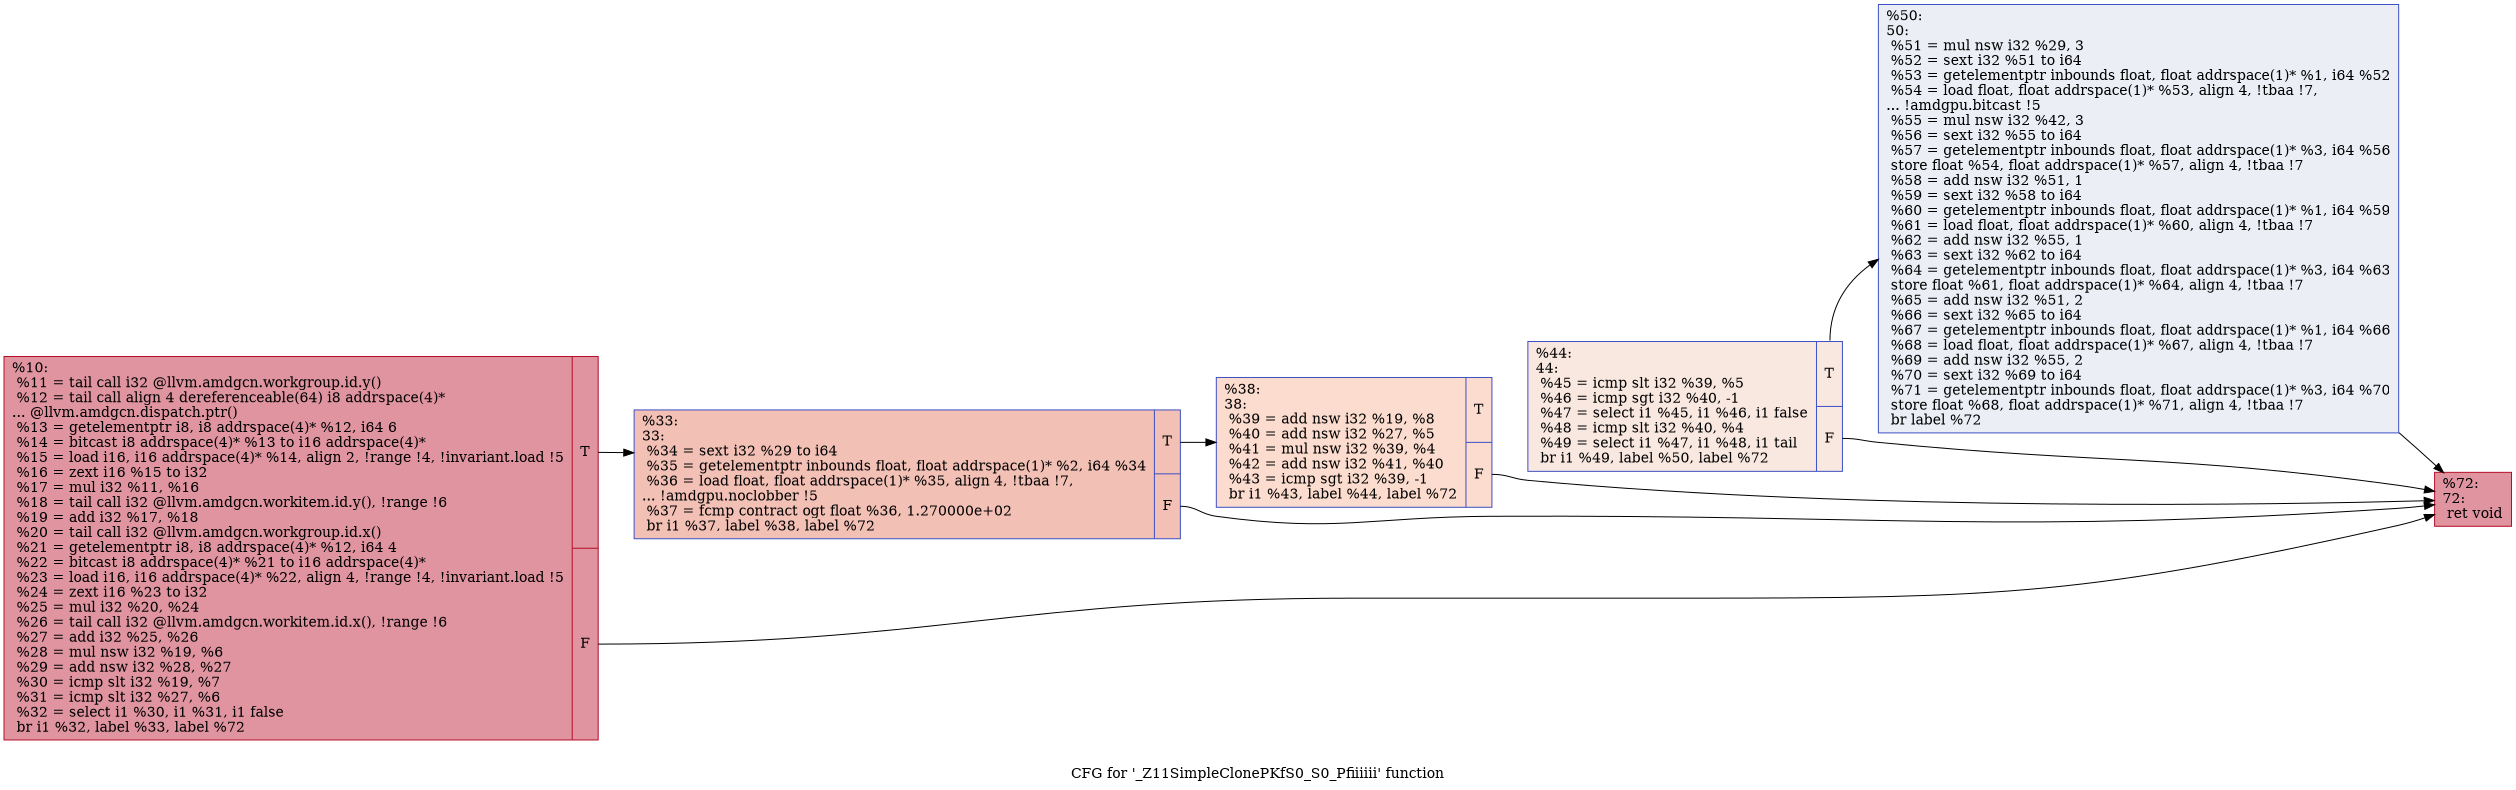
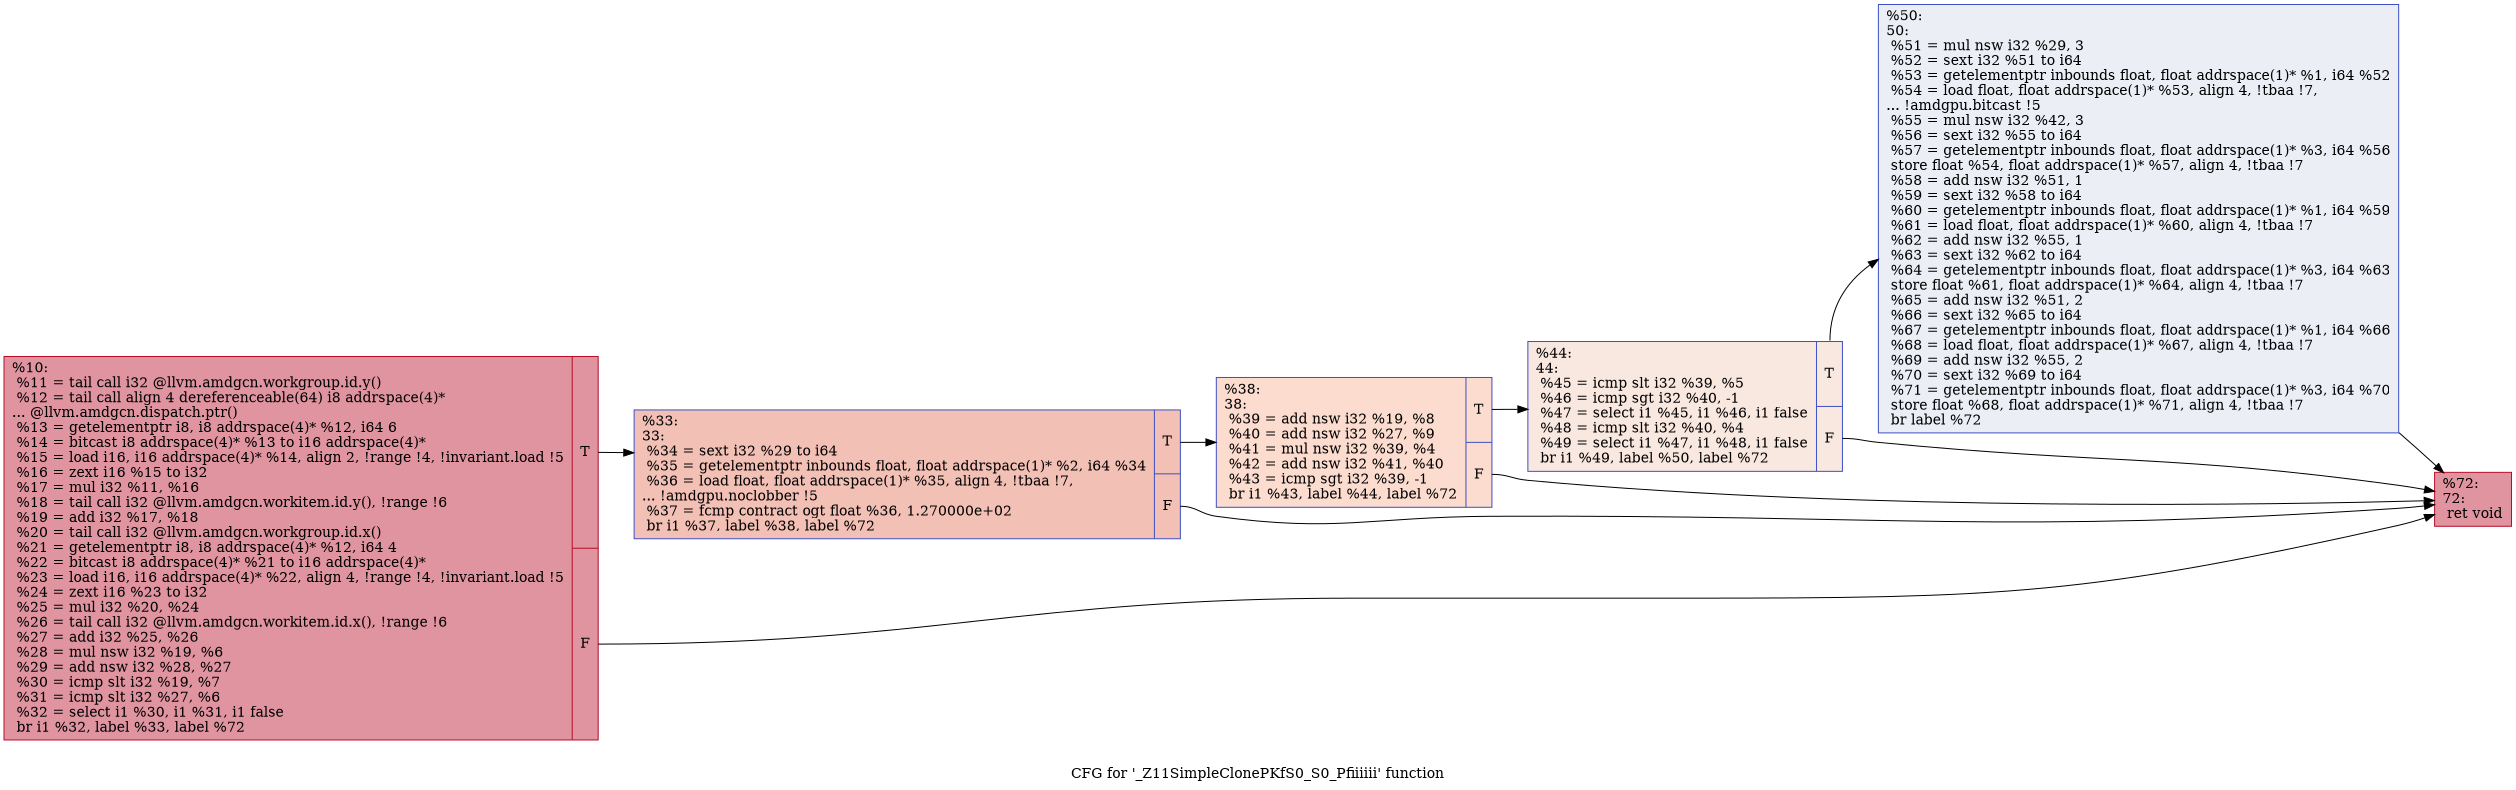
none -> (1505, 409)
(1330, 434) -> (1330, 434)
(1667, 443) -> (1672, 443)
